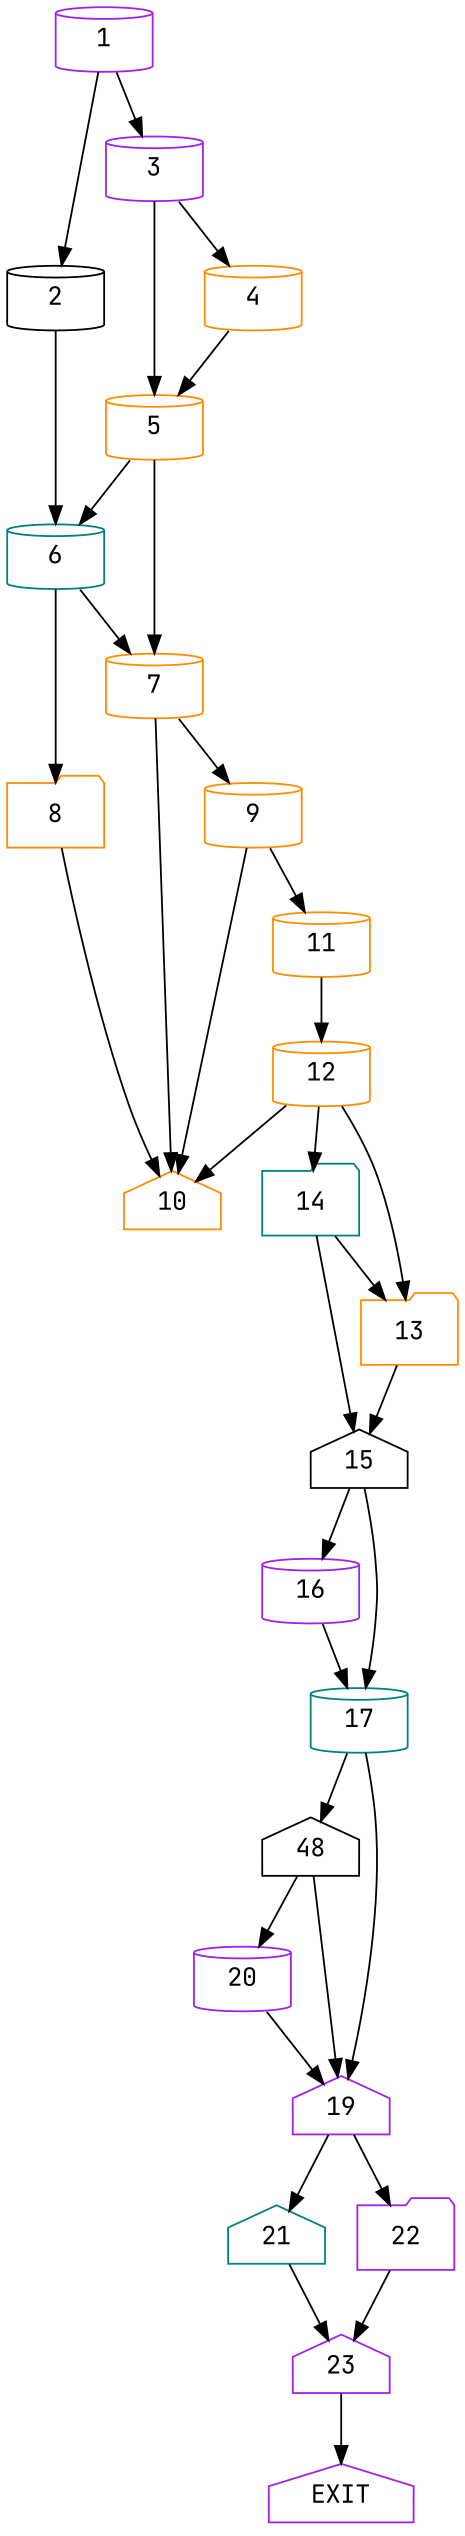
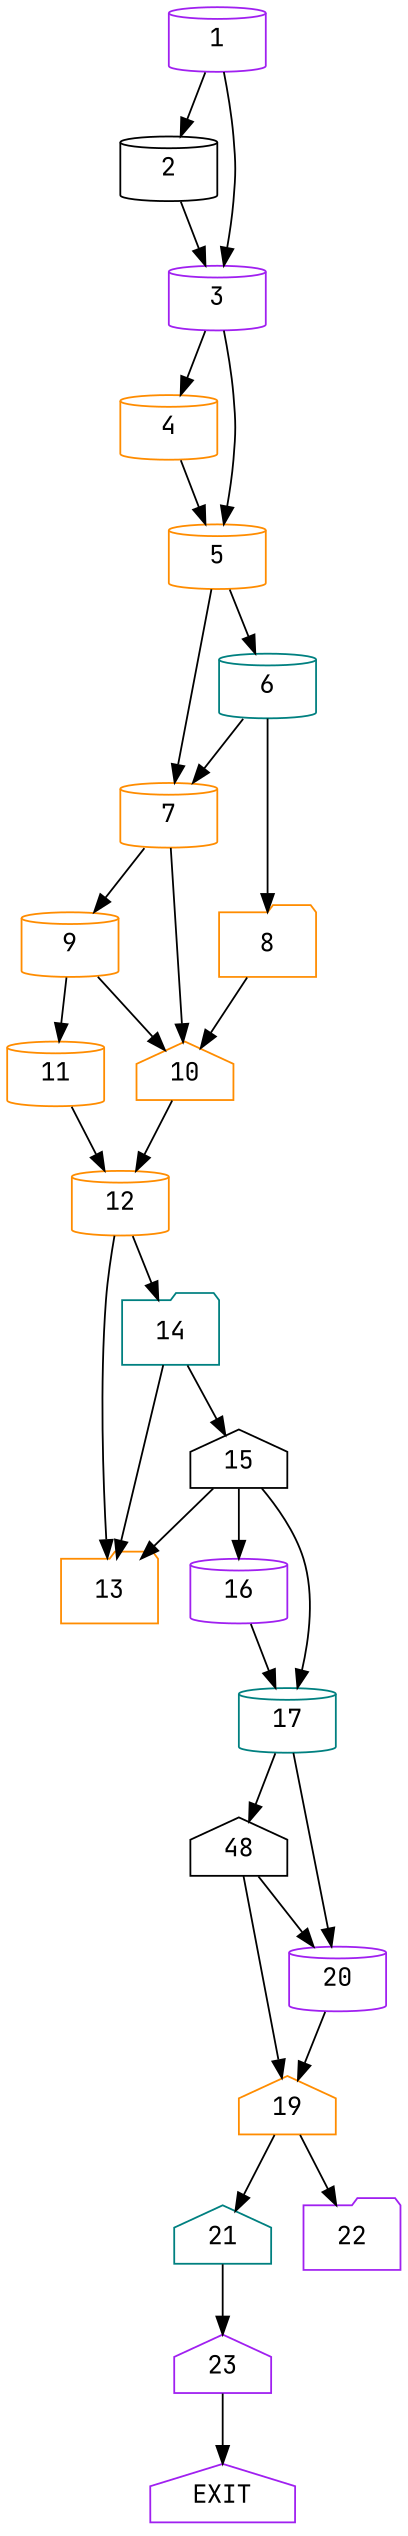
(56, 418) -> (190, 225)
(248, 1138) -> (158, 1128)
(387, 1391) -> (184, 1517)
(375, 1908) -> (311, 1841)
(341, 2108) -> (287, 2108)
(376, 2297) -> none
